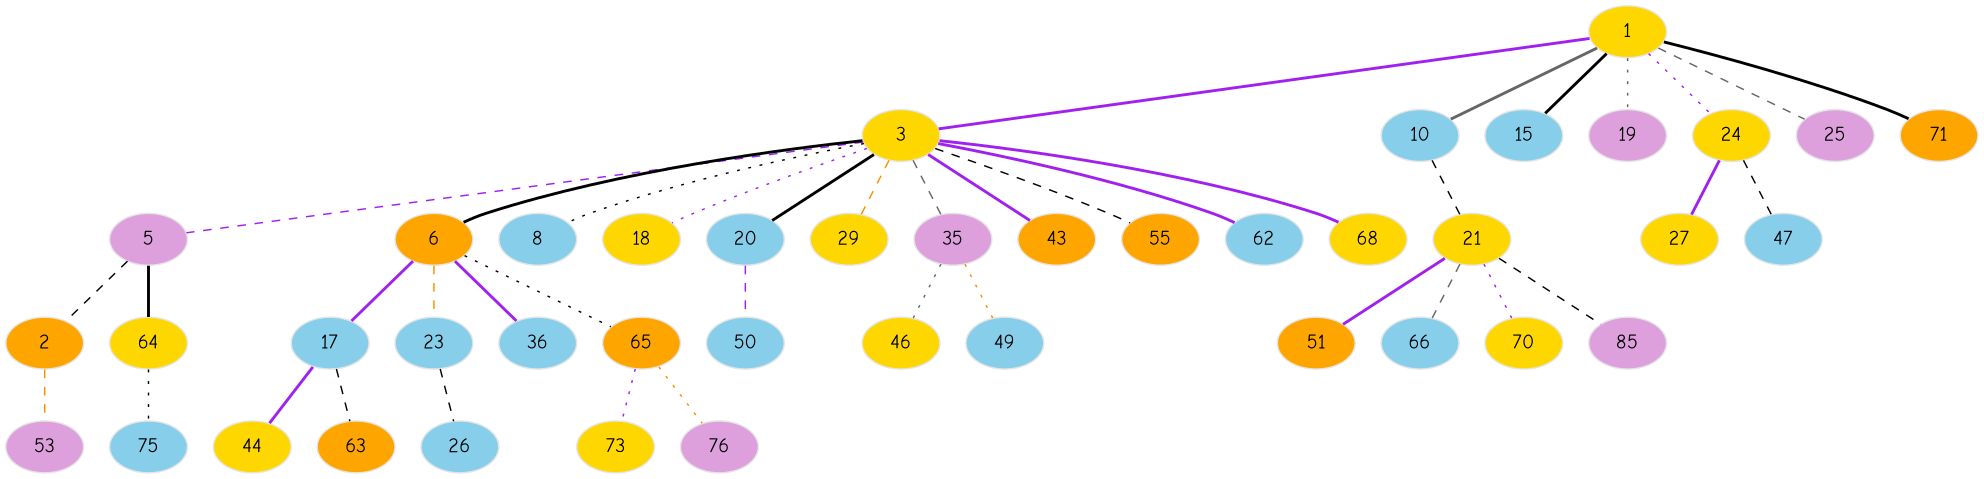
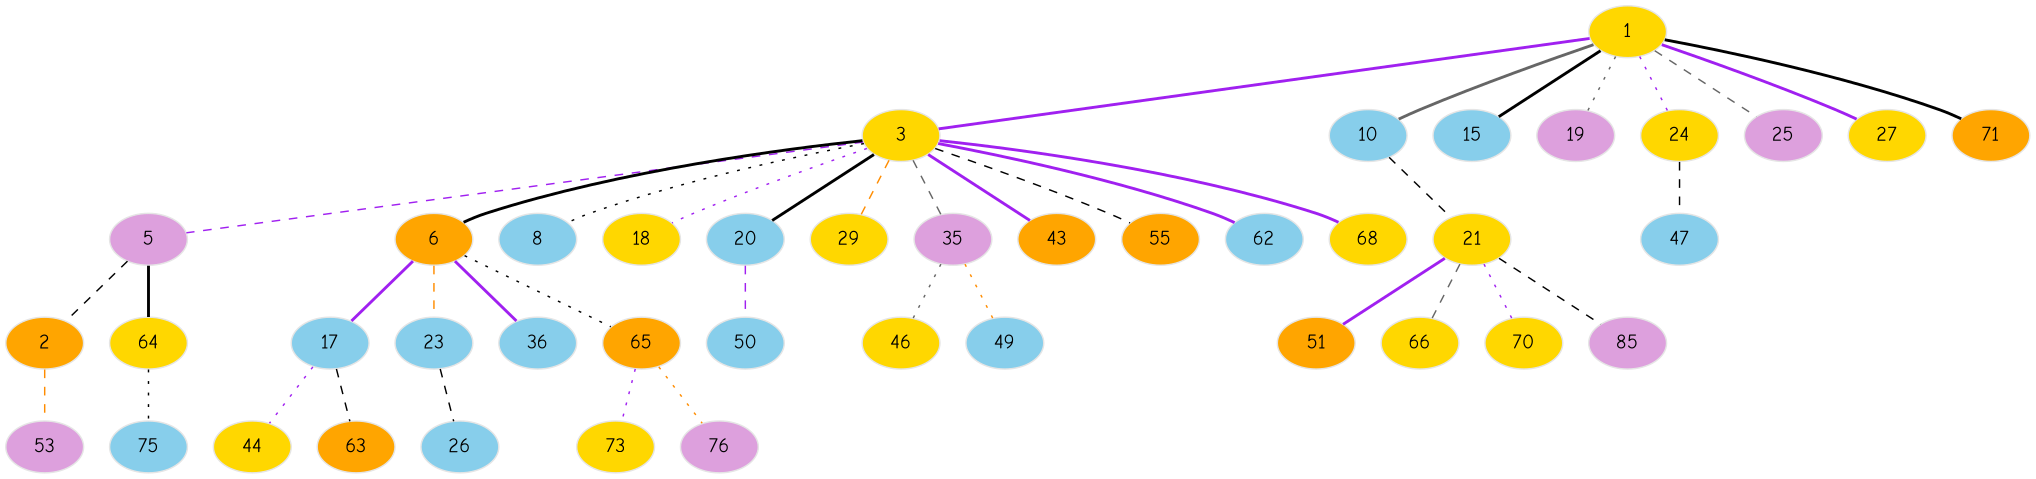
(1705, 187) -> (1760, 80)
(1420, 343) -> (1420, 343)
(291, 395) -> (291, 395)
